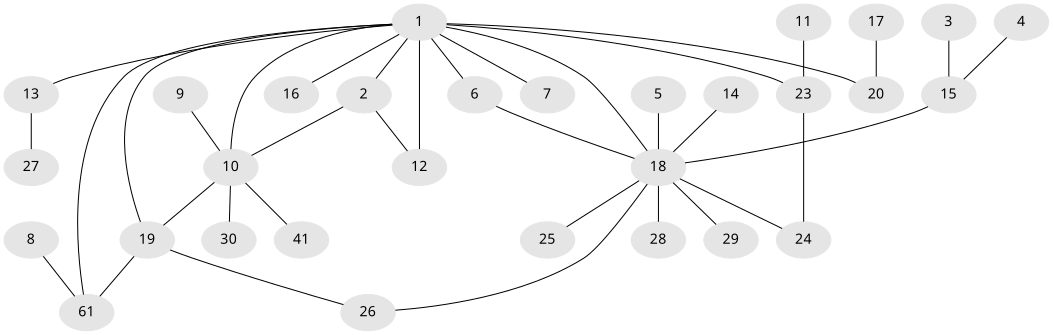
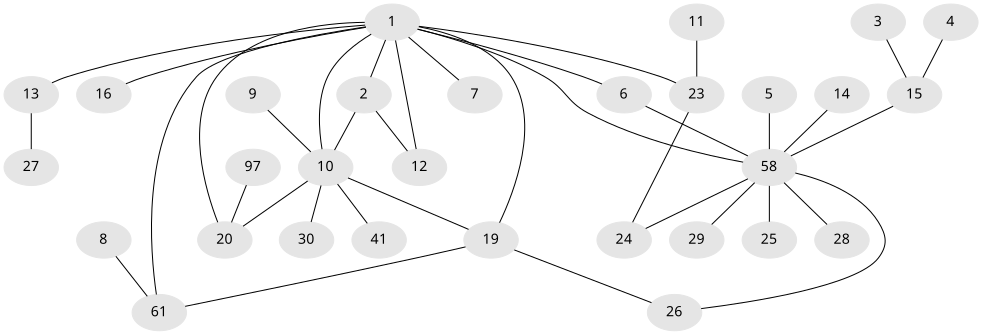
(876, 22) -> (253, 167)
(658, 167) -> (769, 167)
none -> (275, 204)
